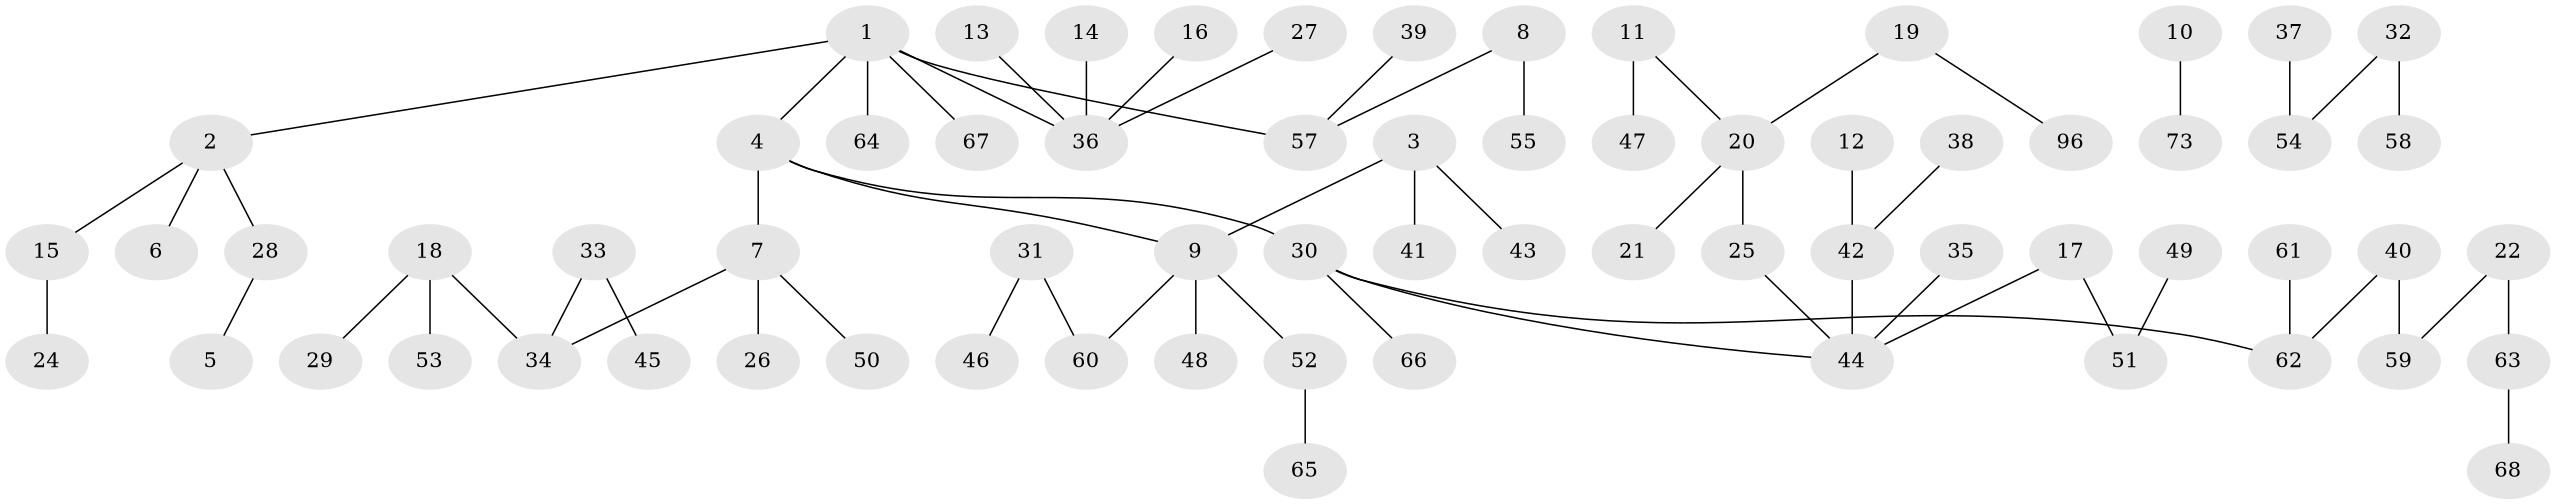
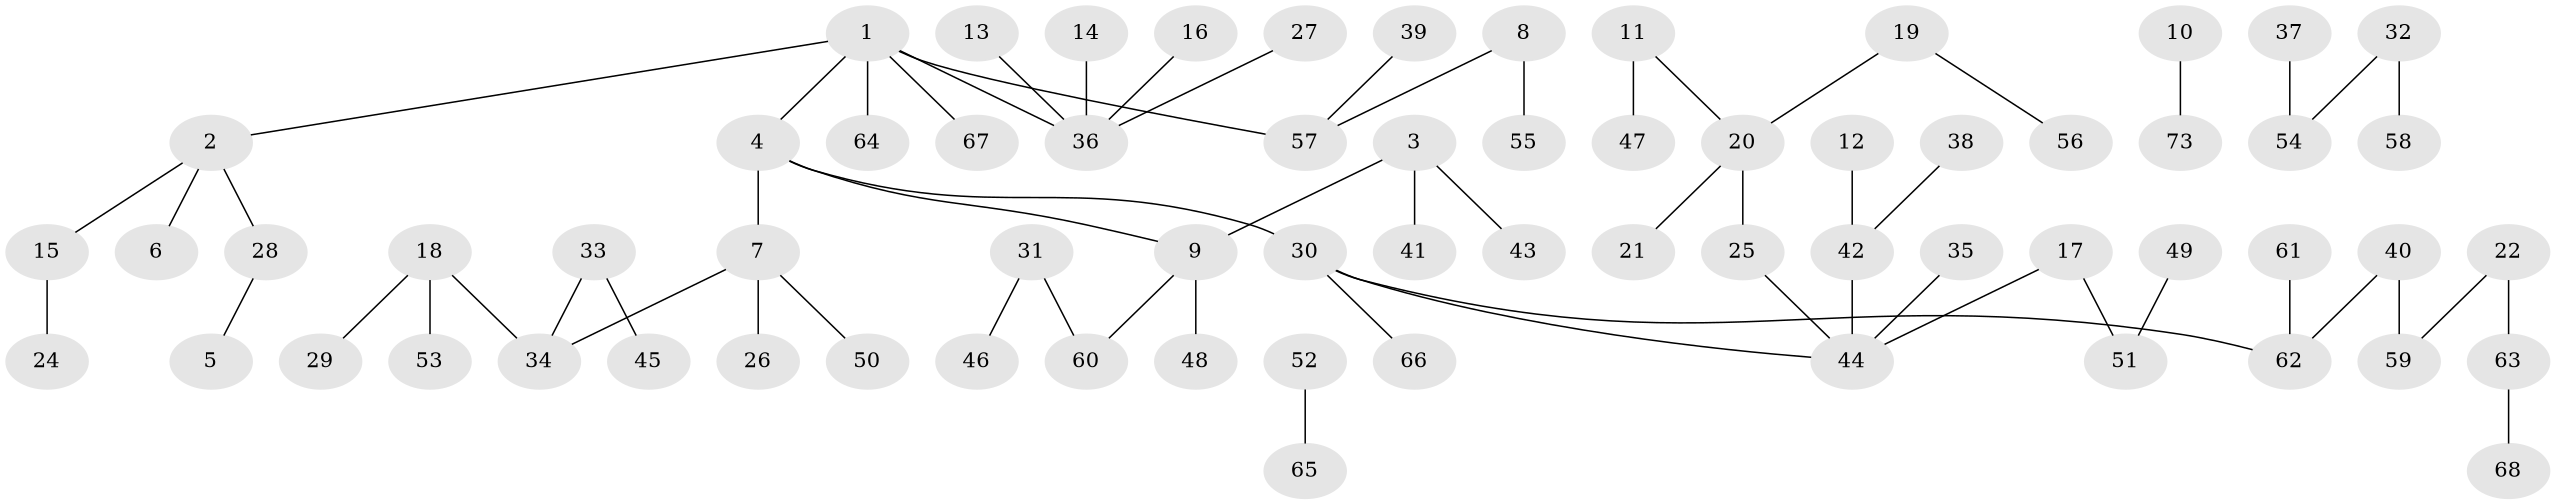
(2071, 143) -> (2071, 143)
(1250, 307) -> none
